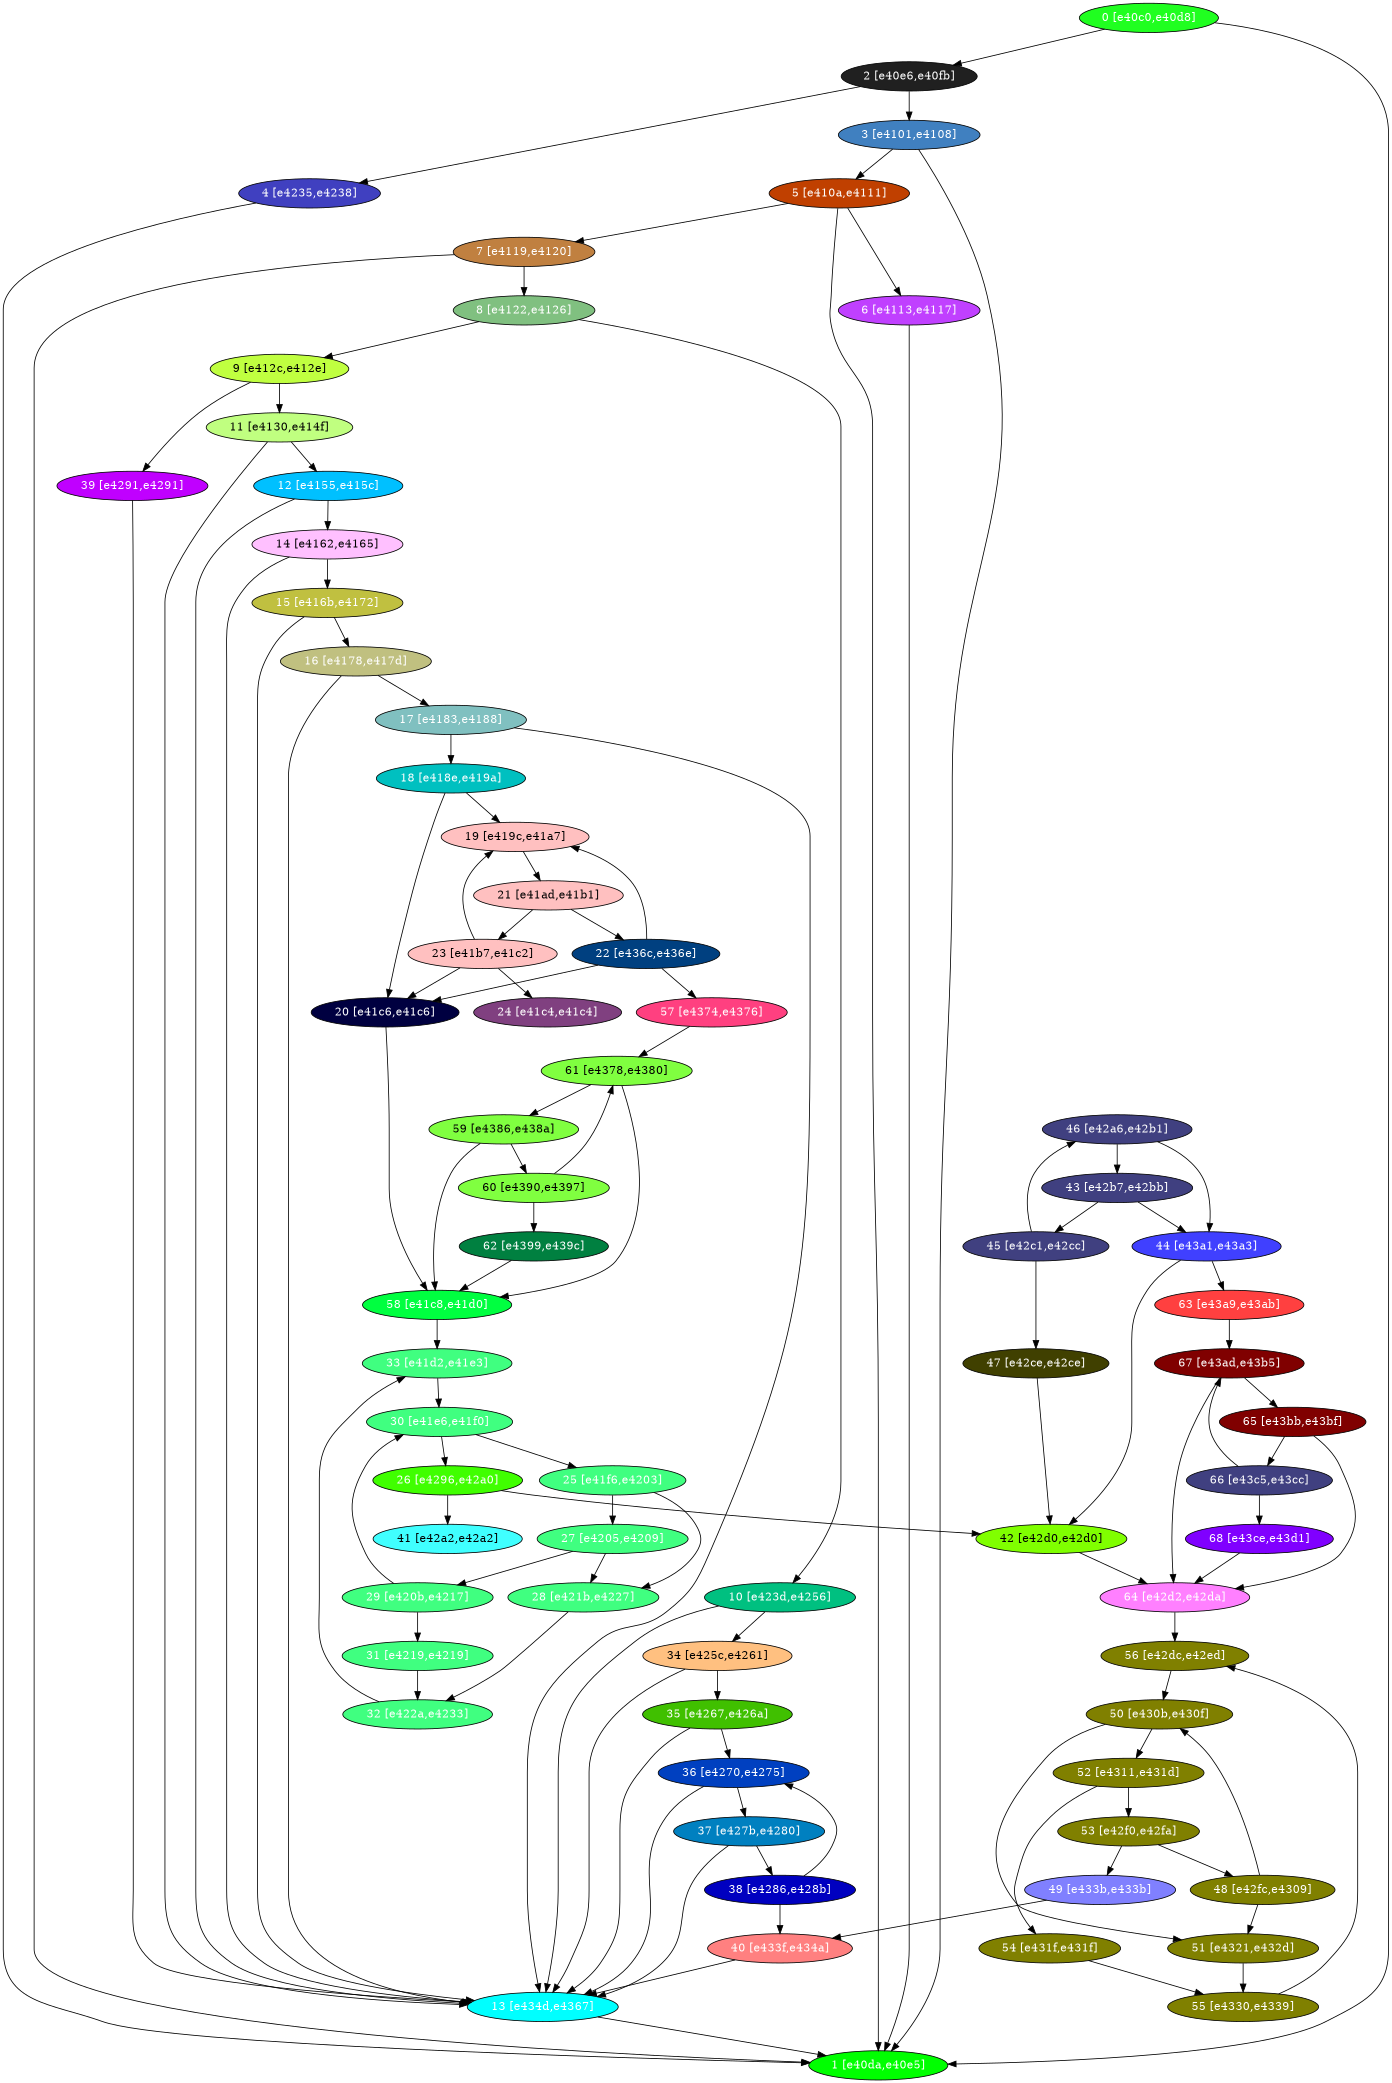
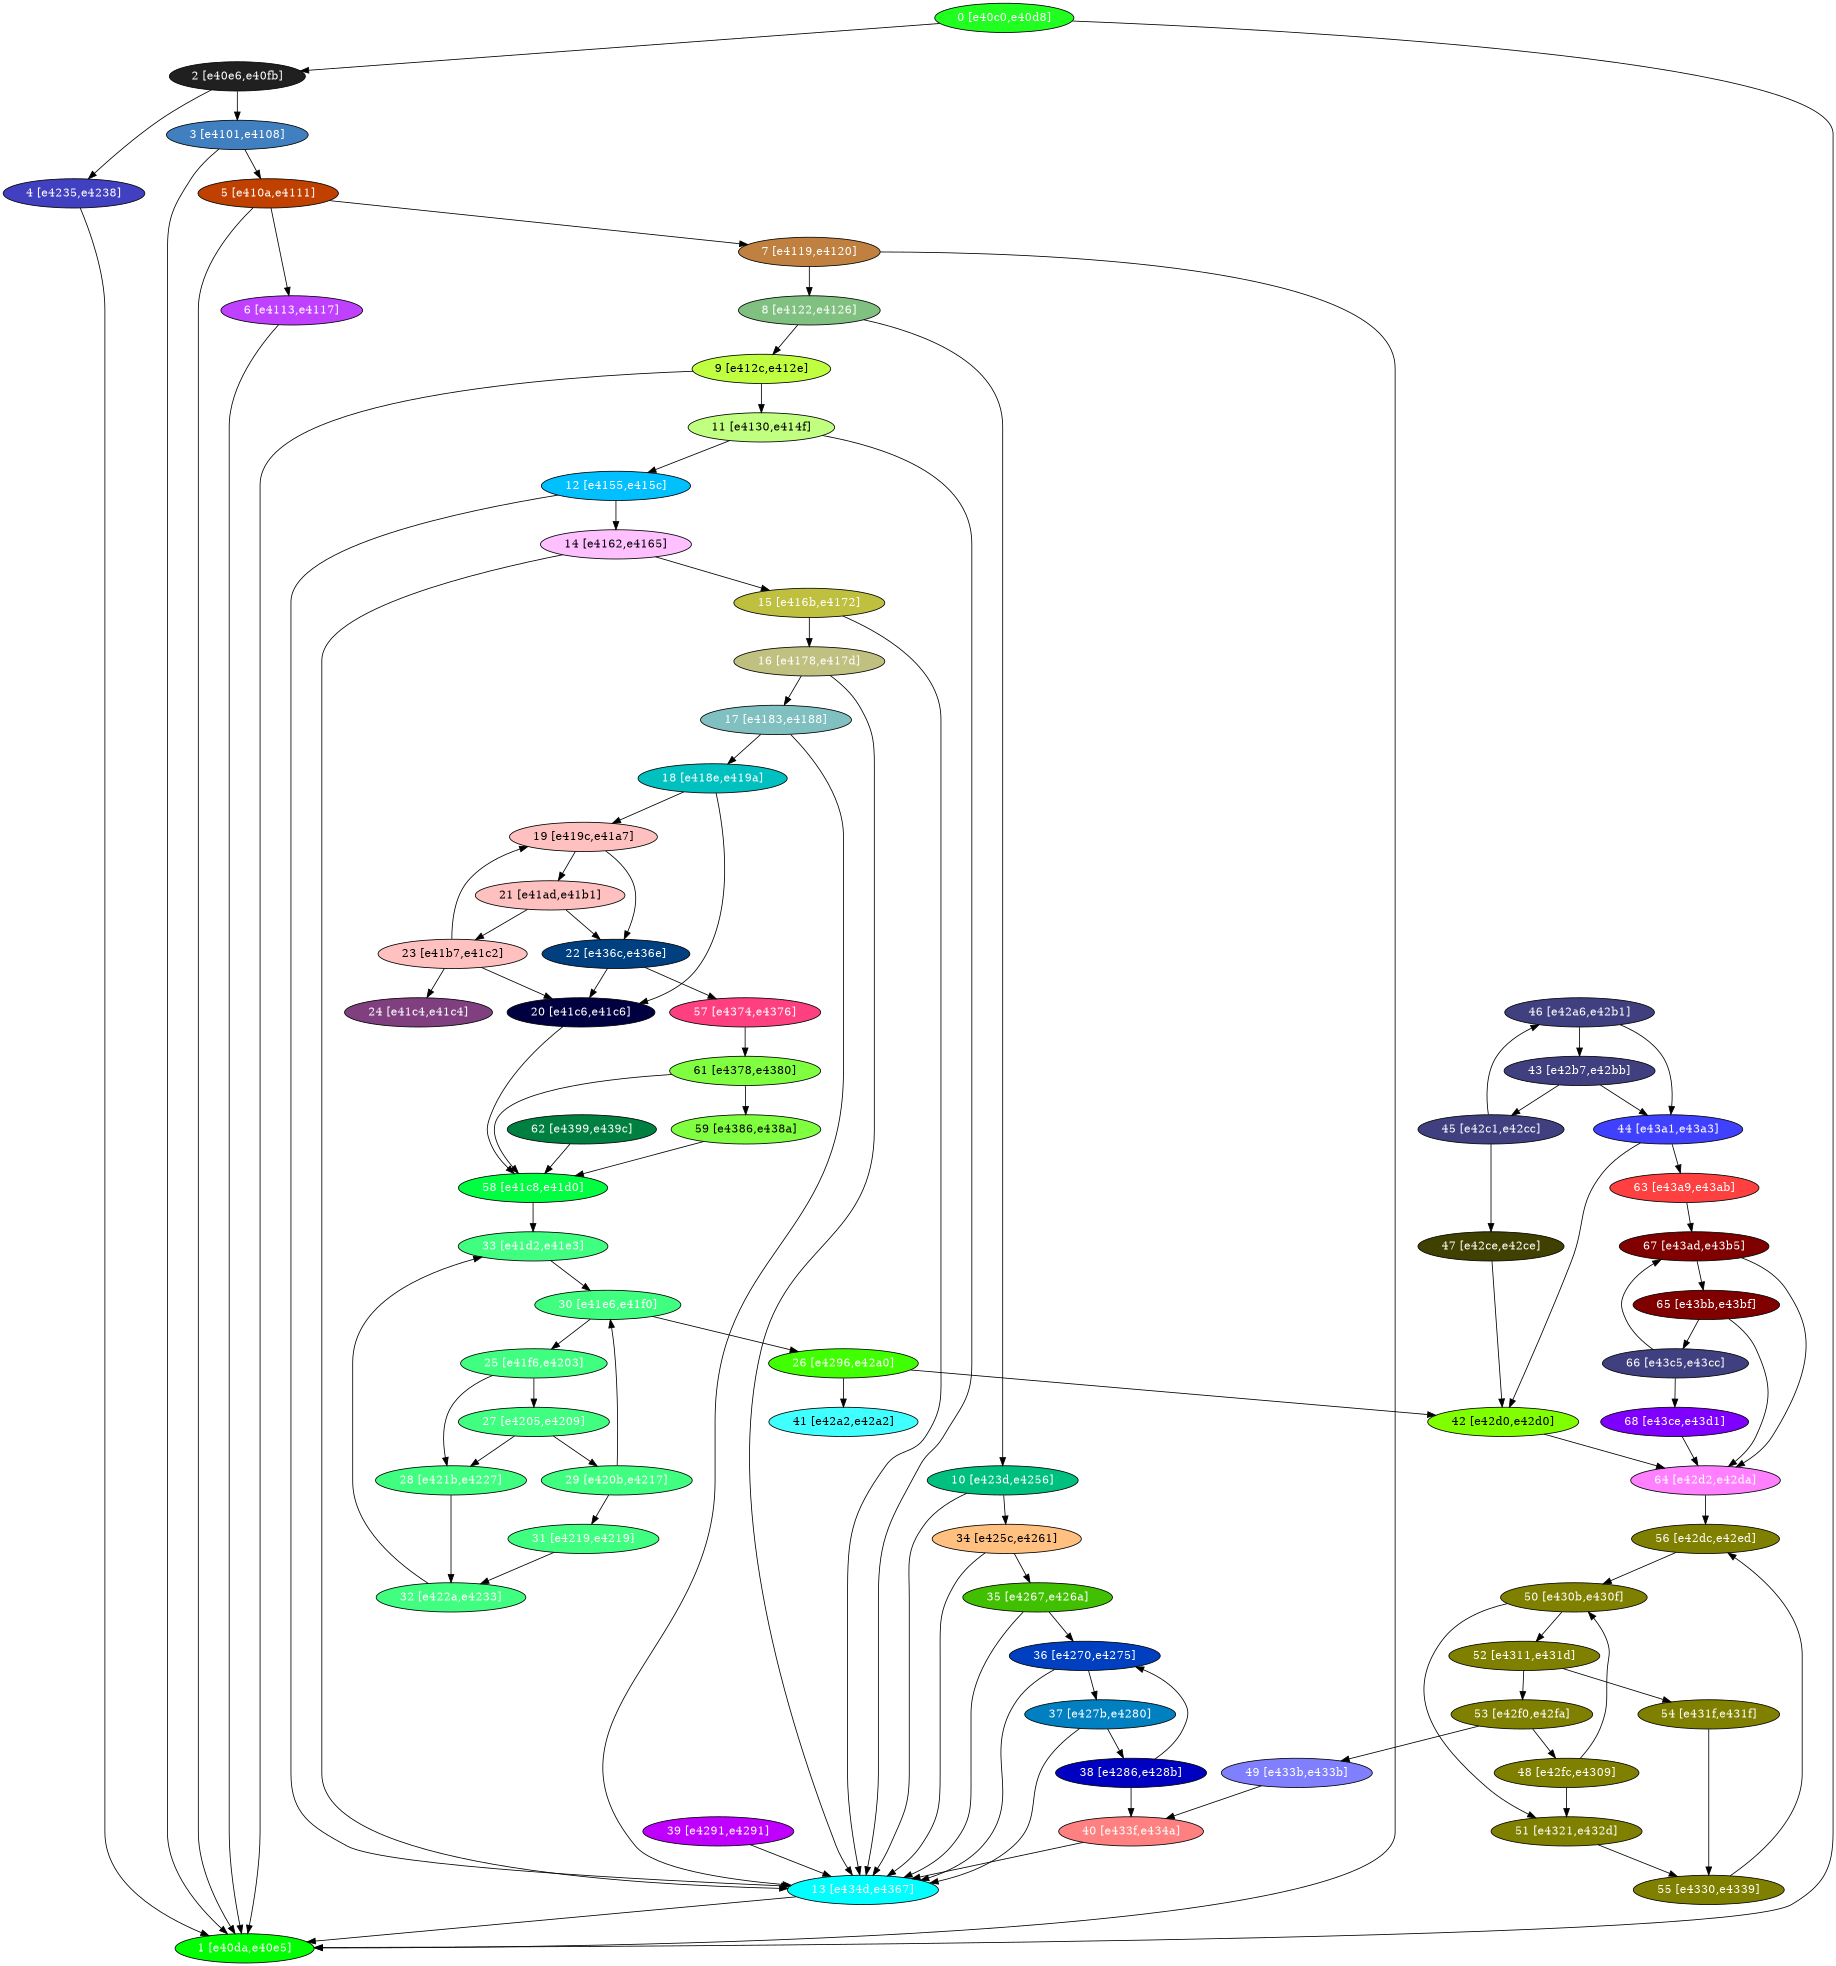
(194, 417) -> (260, 972)
(631, 881) -> (634, 887)
(534, 1188) -> none
